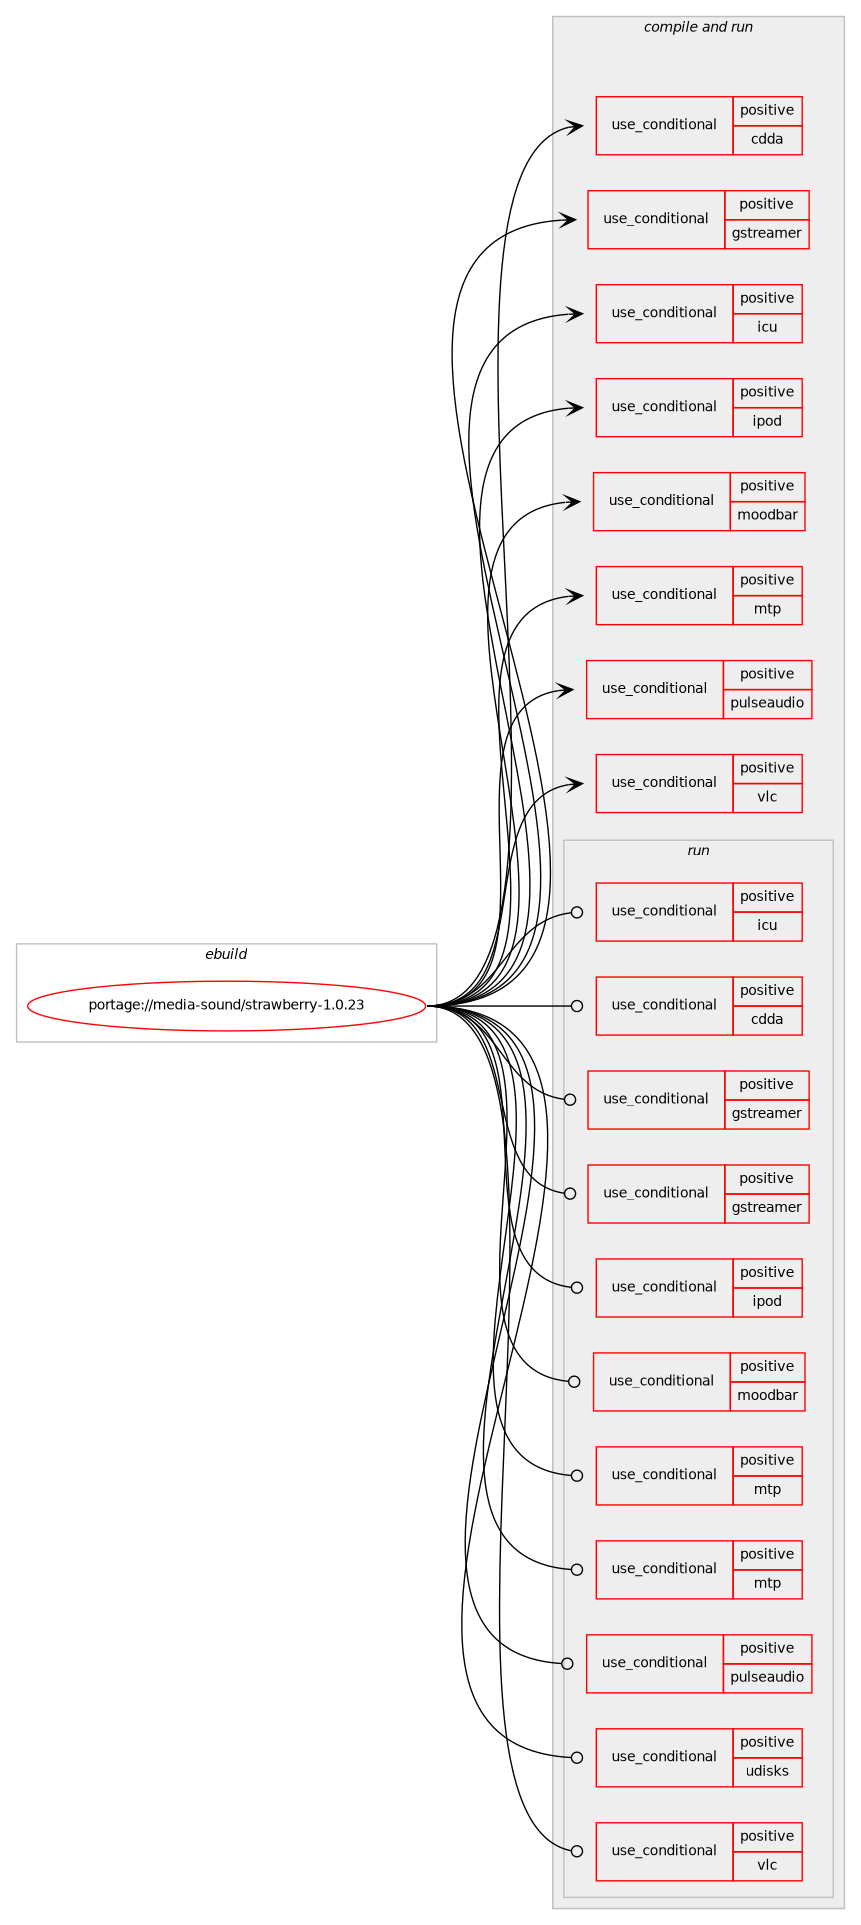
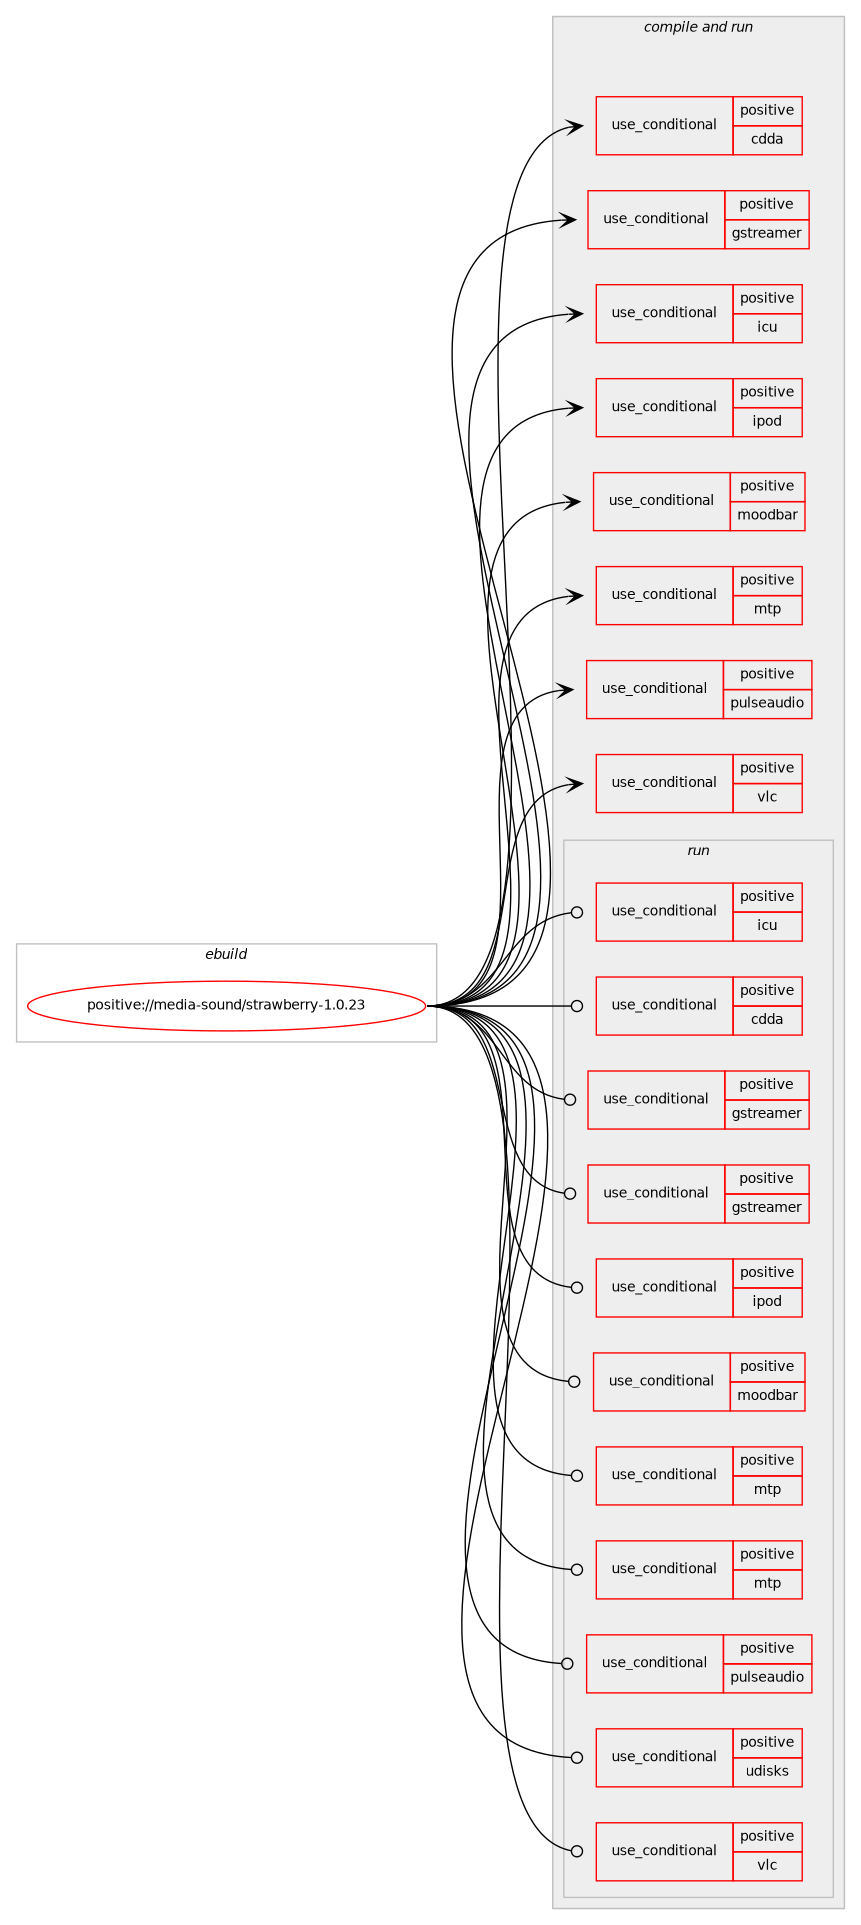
(227, 1006) -> (227, 1006)
